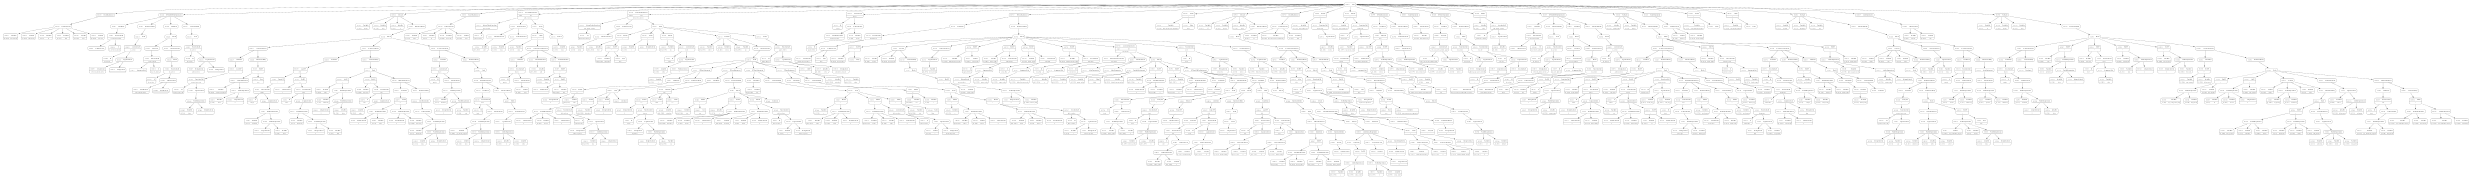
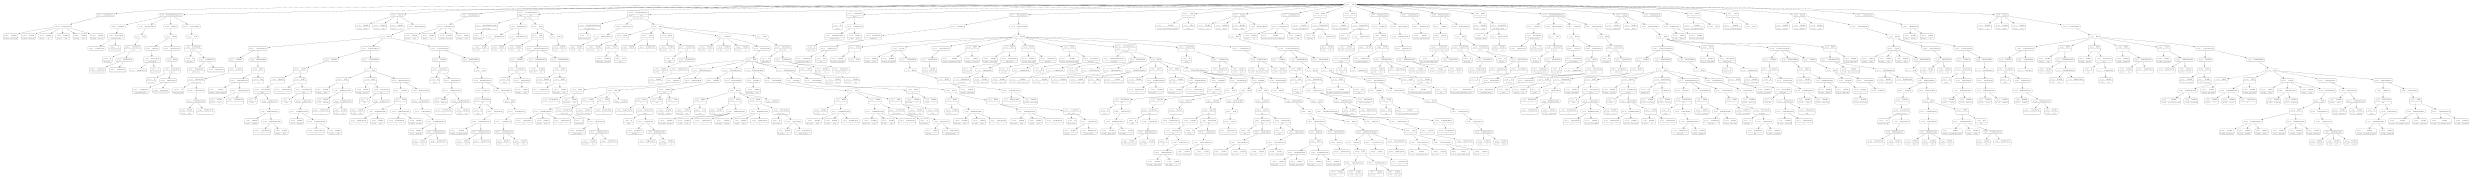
none -> (1310, 37)
(1574, 65) -> (1583, 65)
